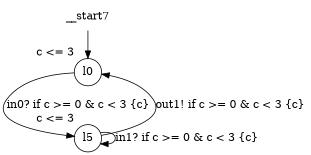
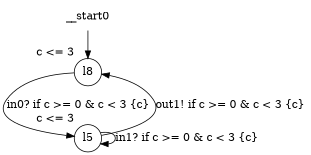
(88, 17) -> (88, 17)
(88, 72) -> (88, 72)
